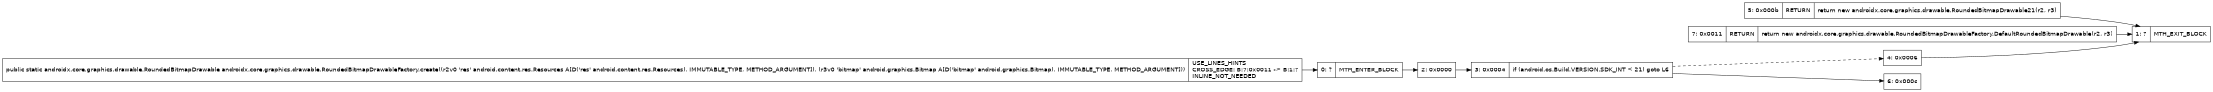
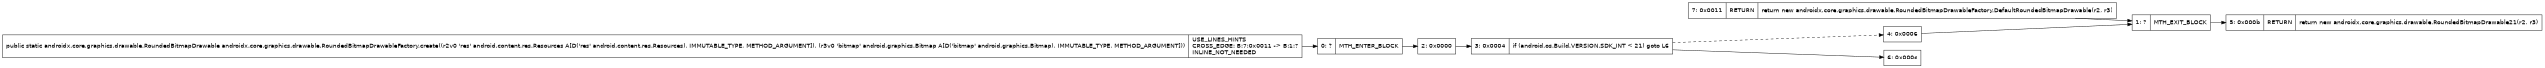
(2098, 20) -> (2216, 23)
